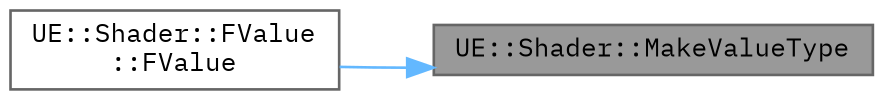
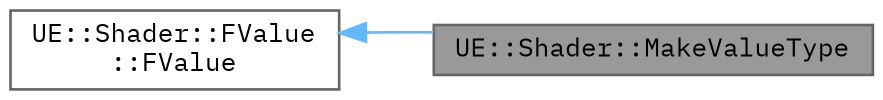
(373, 67) -> (400, 32)
